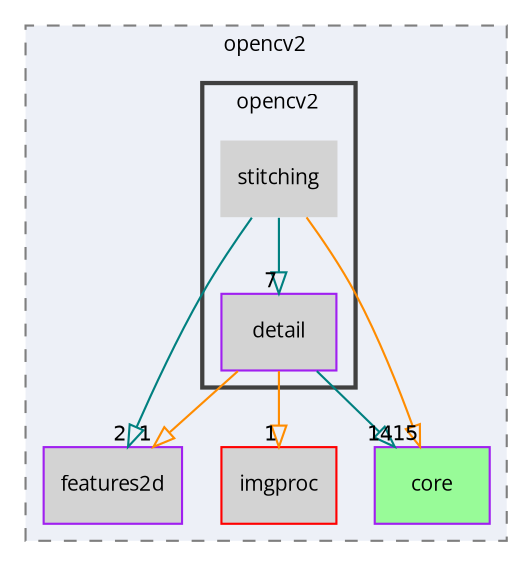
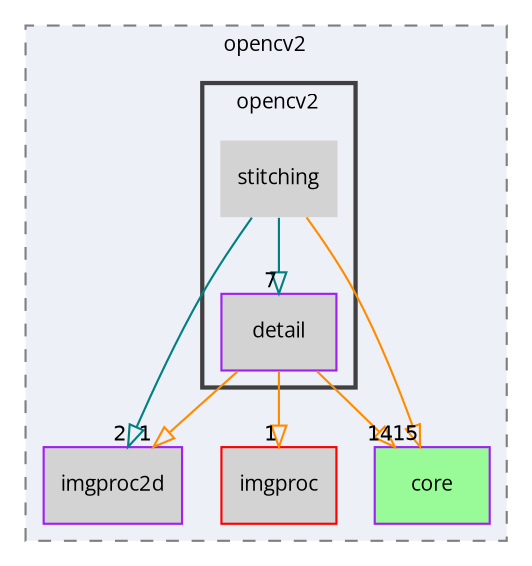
(348, 401) -> (348, 401)
(113, 485) -> (113, 485)
